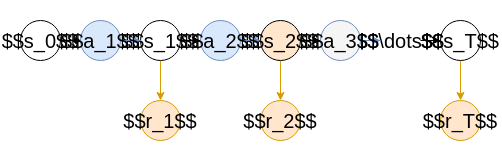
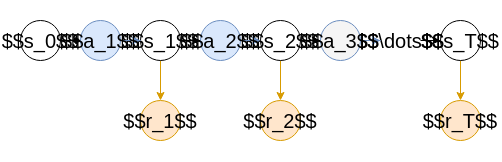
(281, 41) -> (281, 41)
